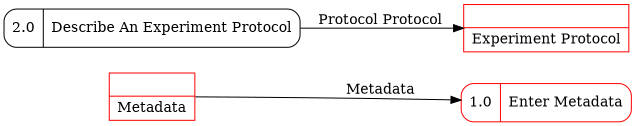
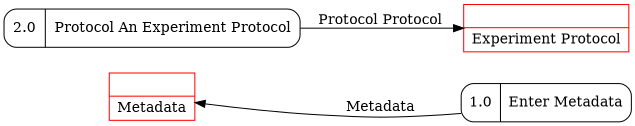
(172, 28) -> (173, 28)
(323, 98) -> (333, 116)
(546, 103) -> (546, 103)
